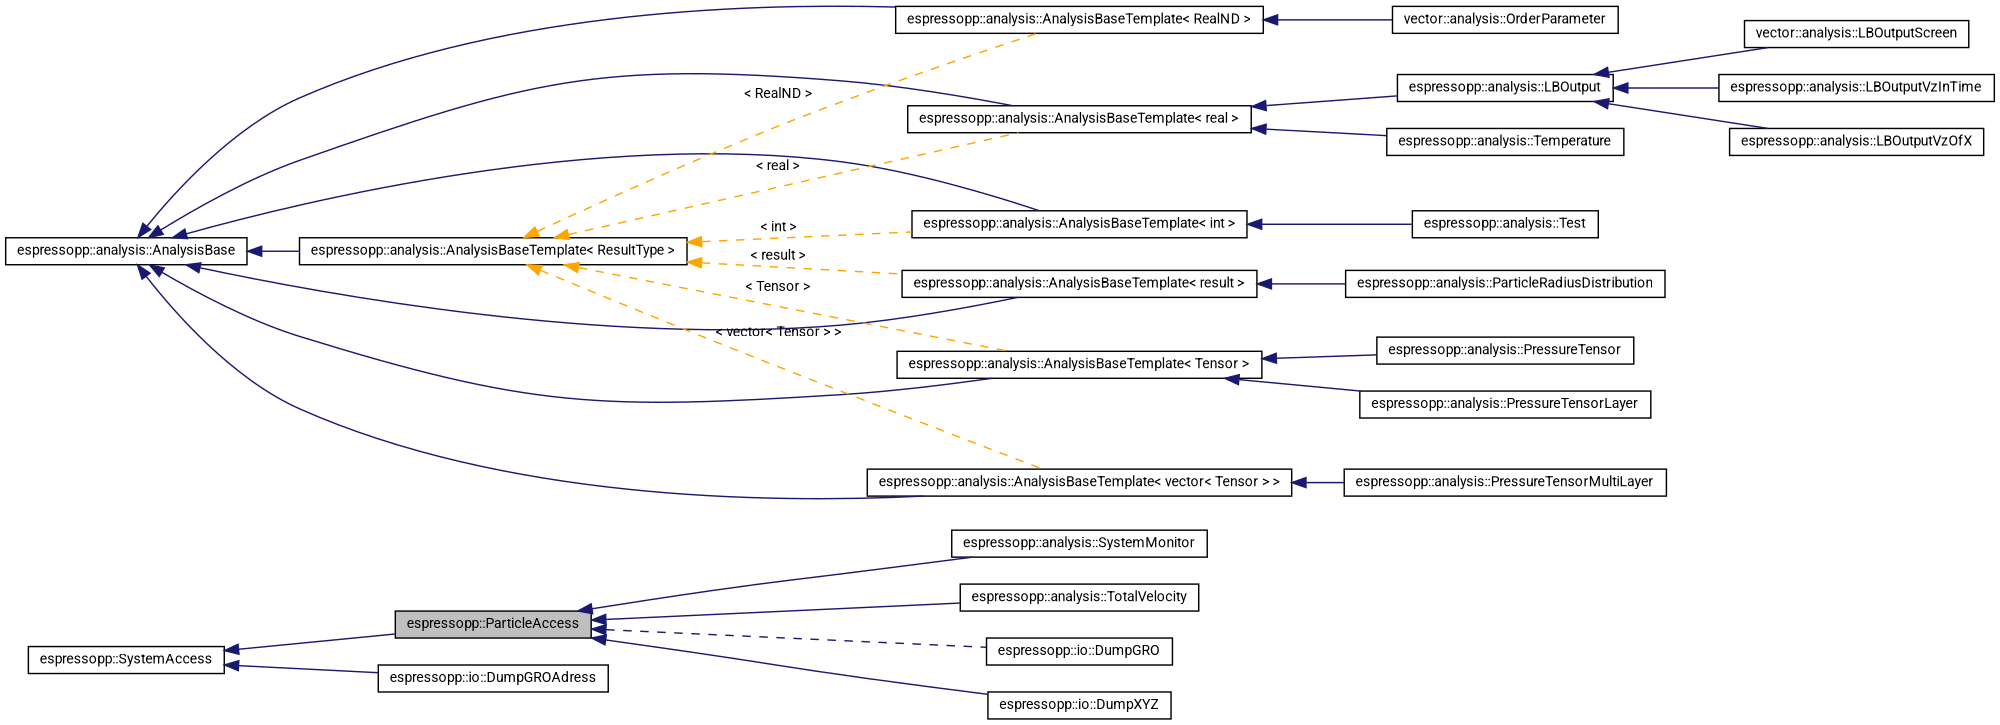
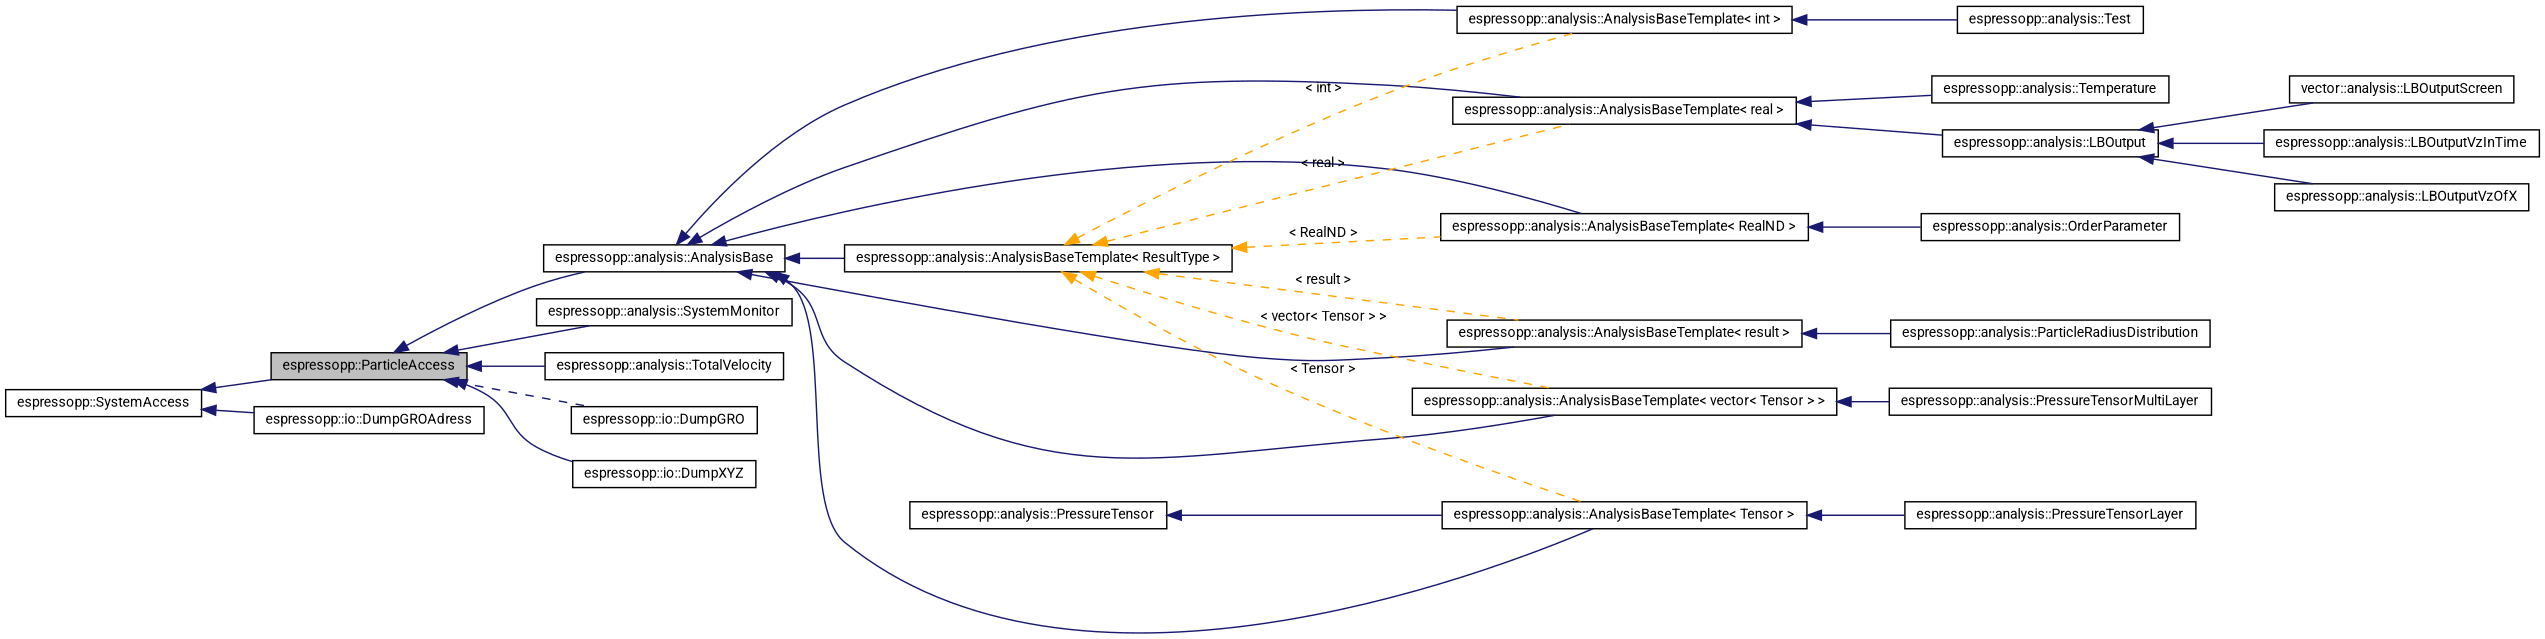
(1505, 20) -> (2050, 227)
none -> (493, 303)
(1327, 357) -> (1312, 515)
